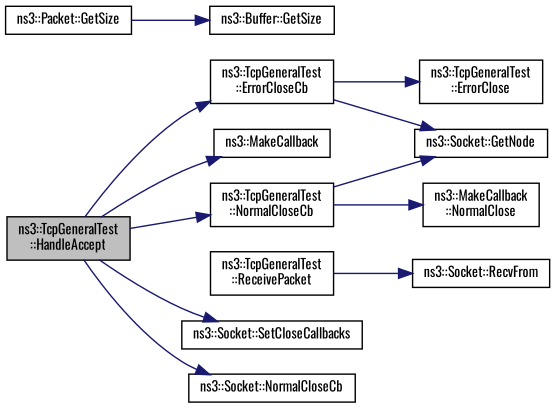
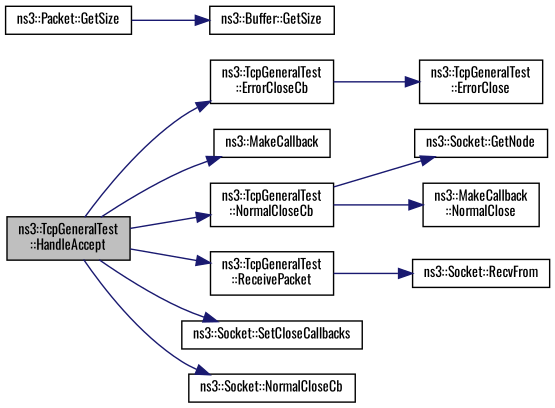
(378, 113) -> none
none -> (163, 255)
